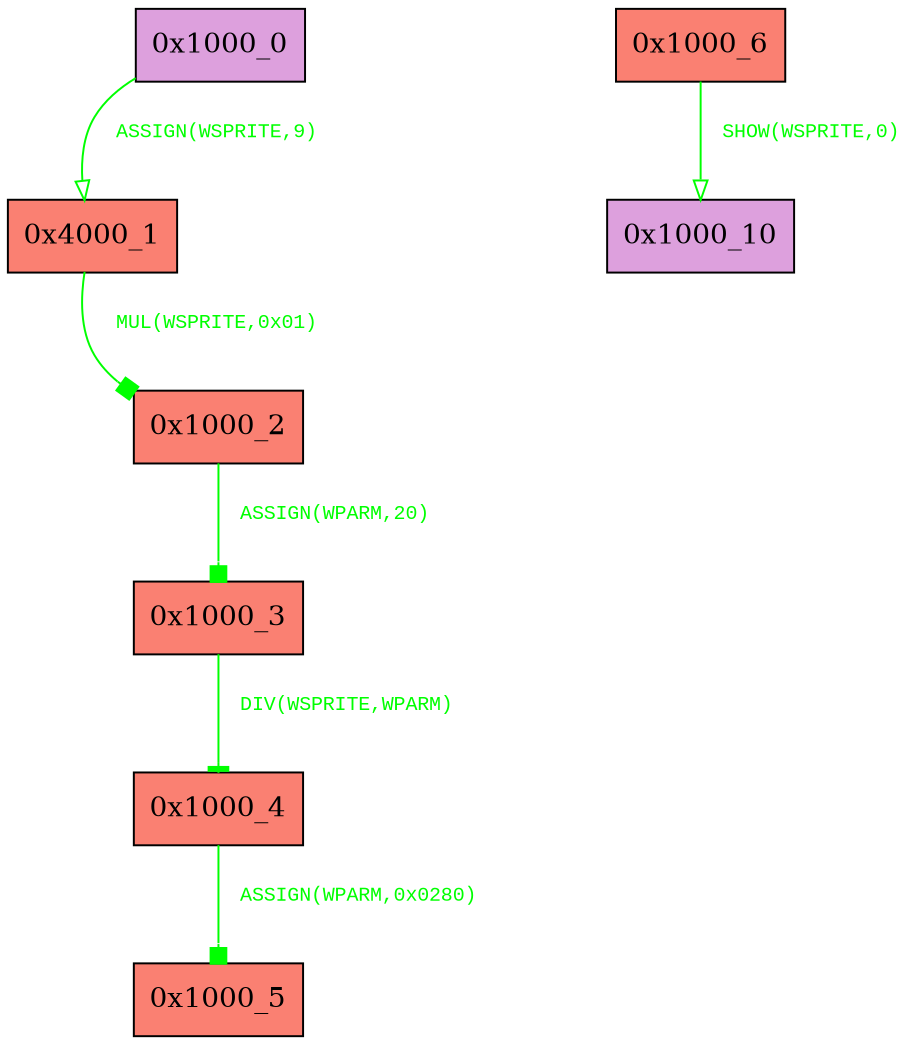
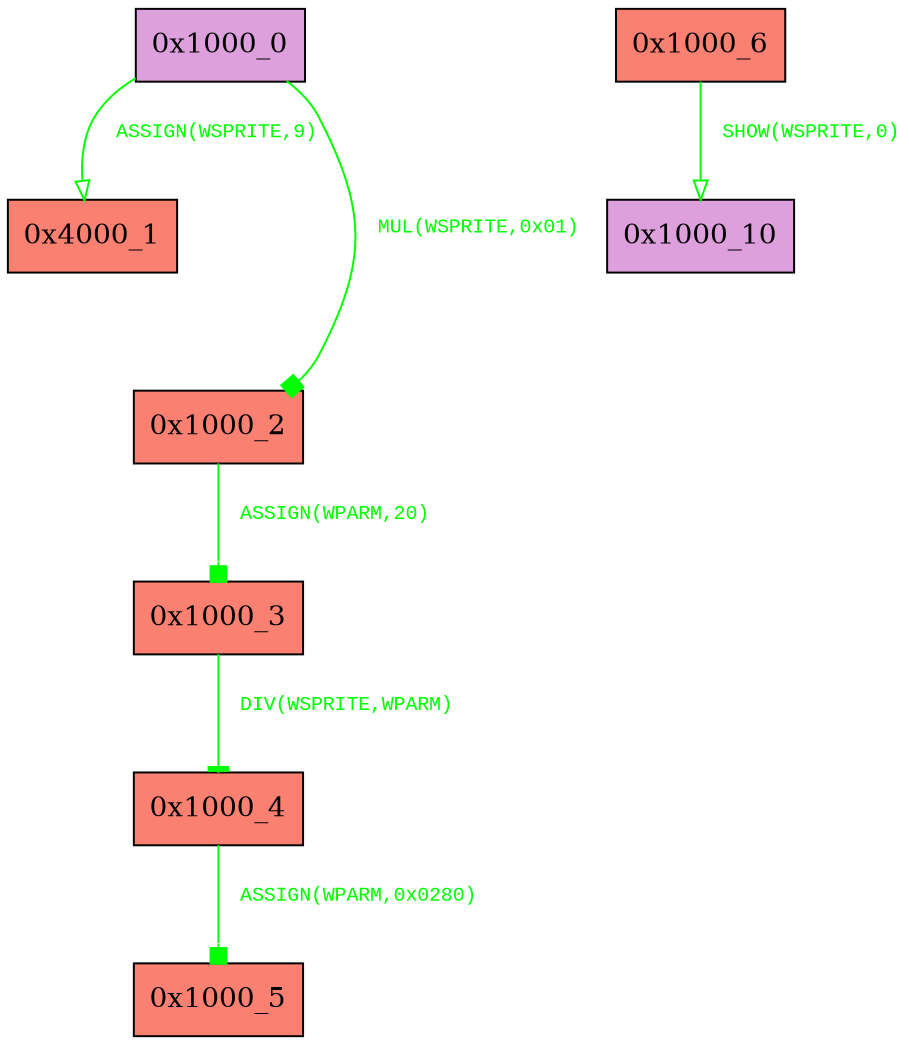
(85, 332) -> (355, 226)
